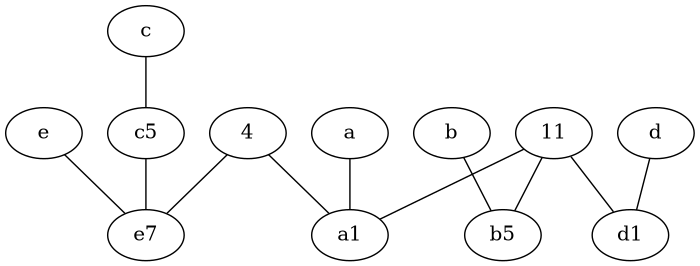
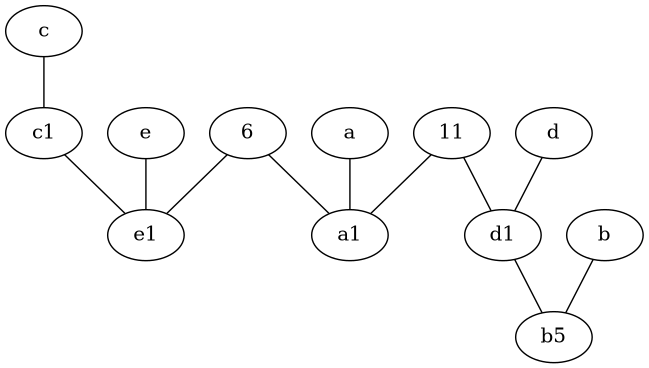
(146, 133) -> (44, 133)
(248, 133) -> (248, 133)
(528, 184) -> (528, 286)
(146, 235) -> (146, 235)
